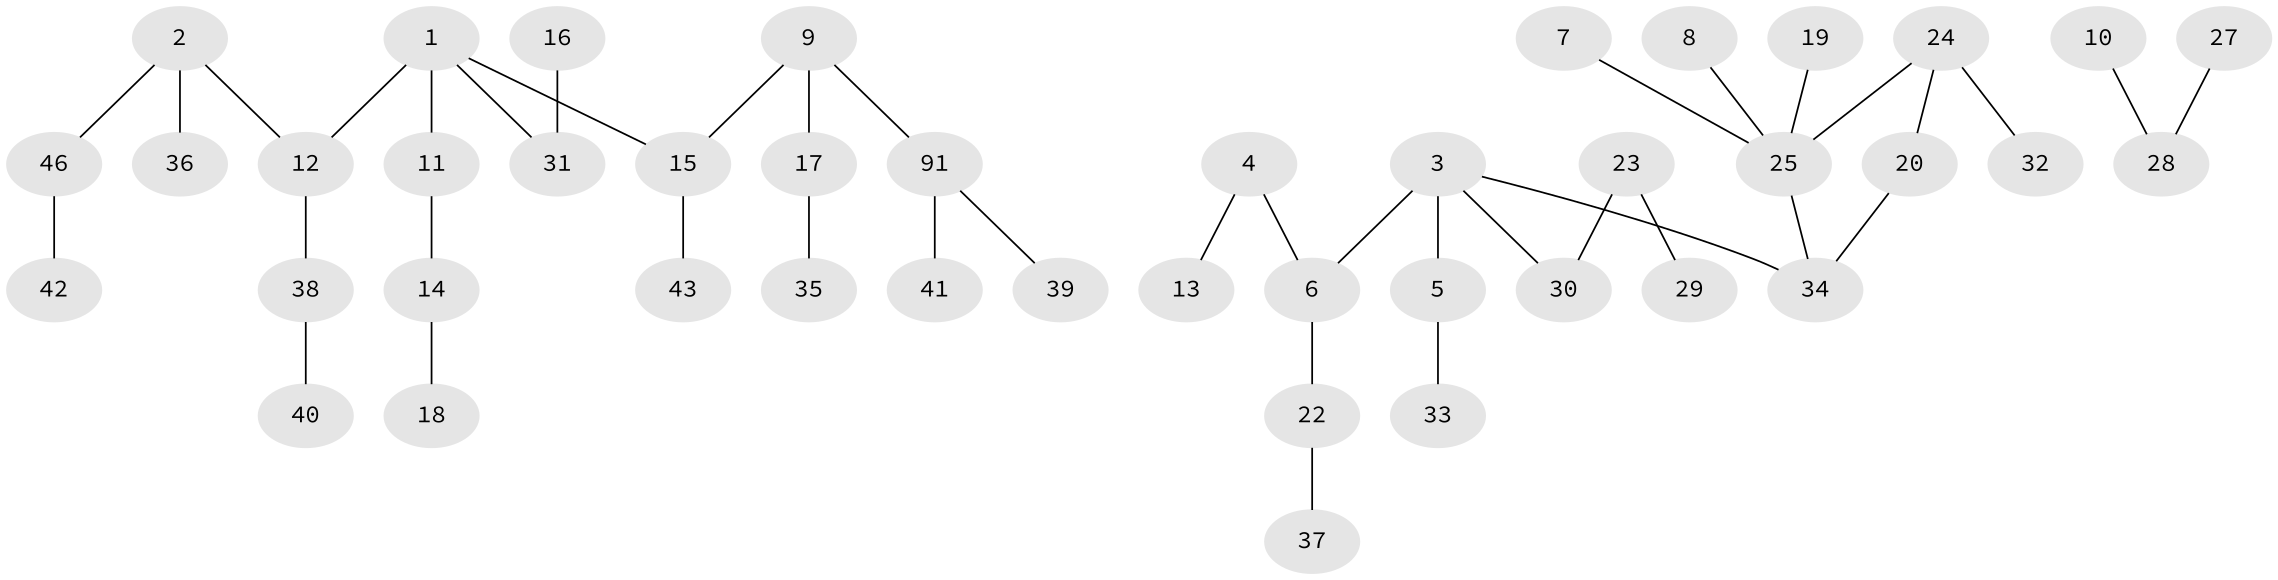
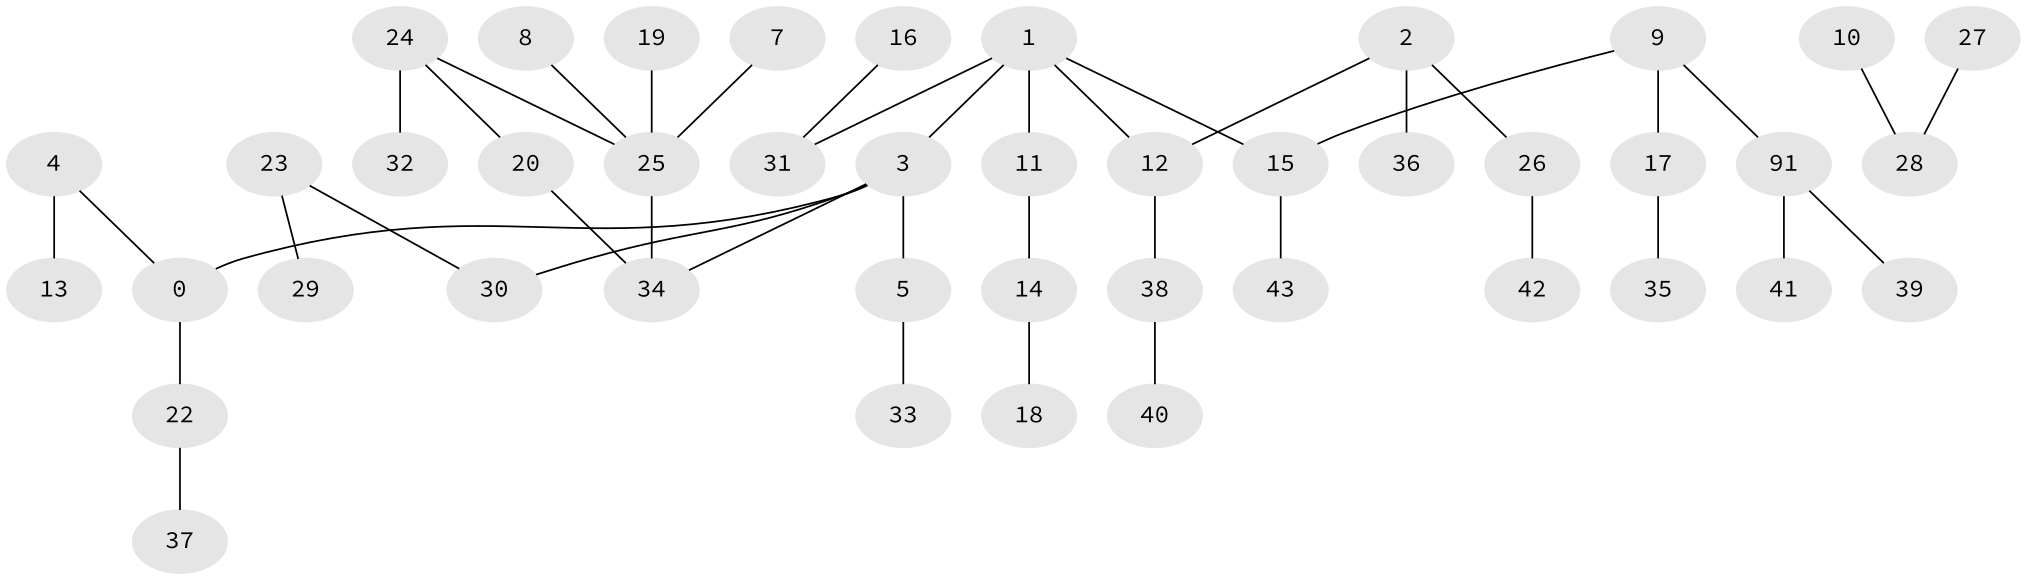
none -> (966, 101)
(54, 164) -> (1532, 164)
(1312, 290) -> (180, 290)
